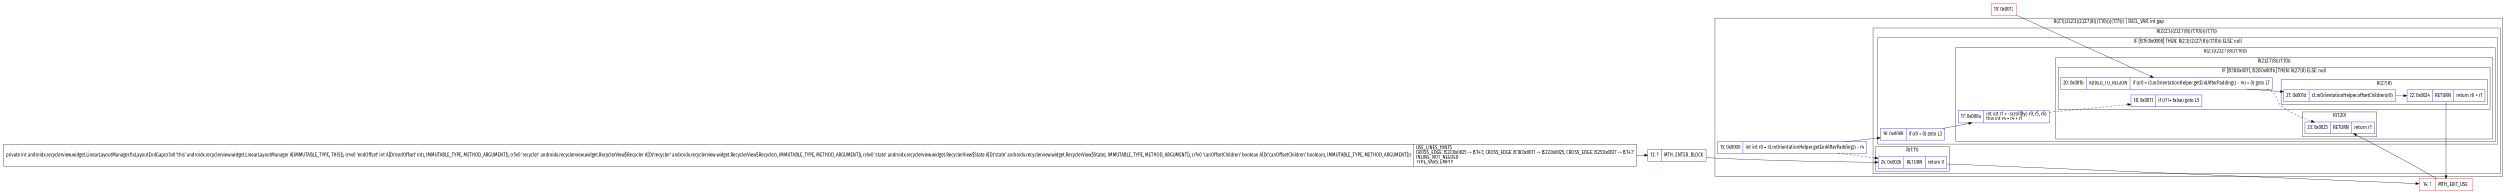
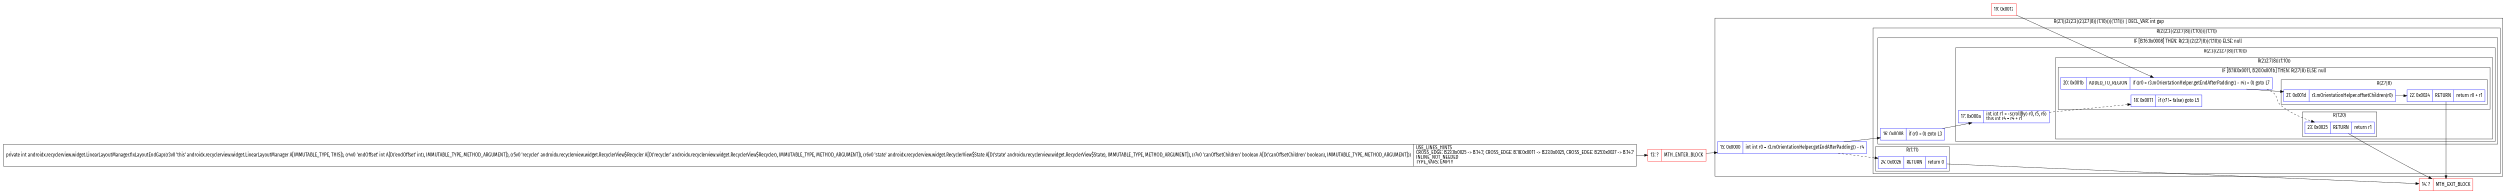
(1677, 155) -> (1677, 155)
(2397, 156) -> (2388, 156)
(1790, 161) -> (1710, 153)
(2453, 185) -> (2453, 185)
